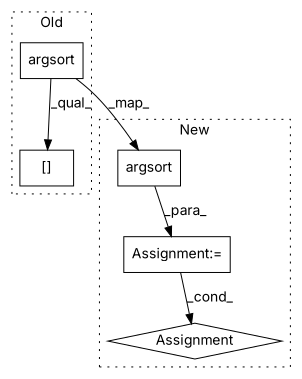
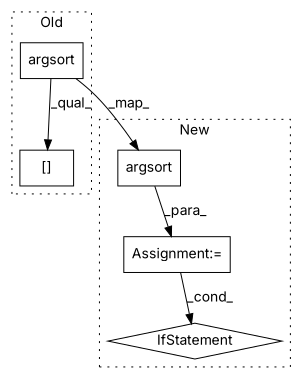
(195, 341) -> (195, 341)
